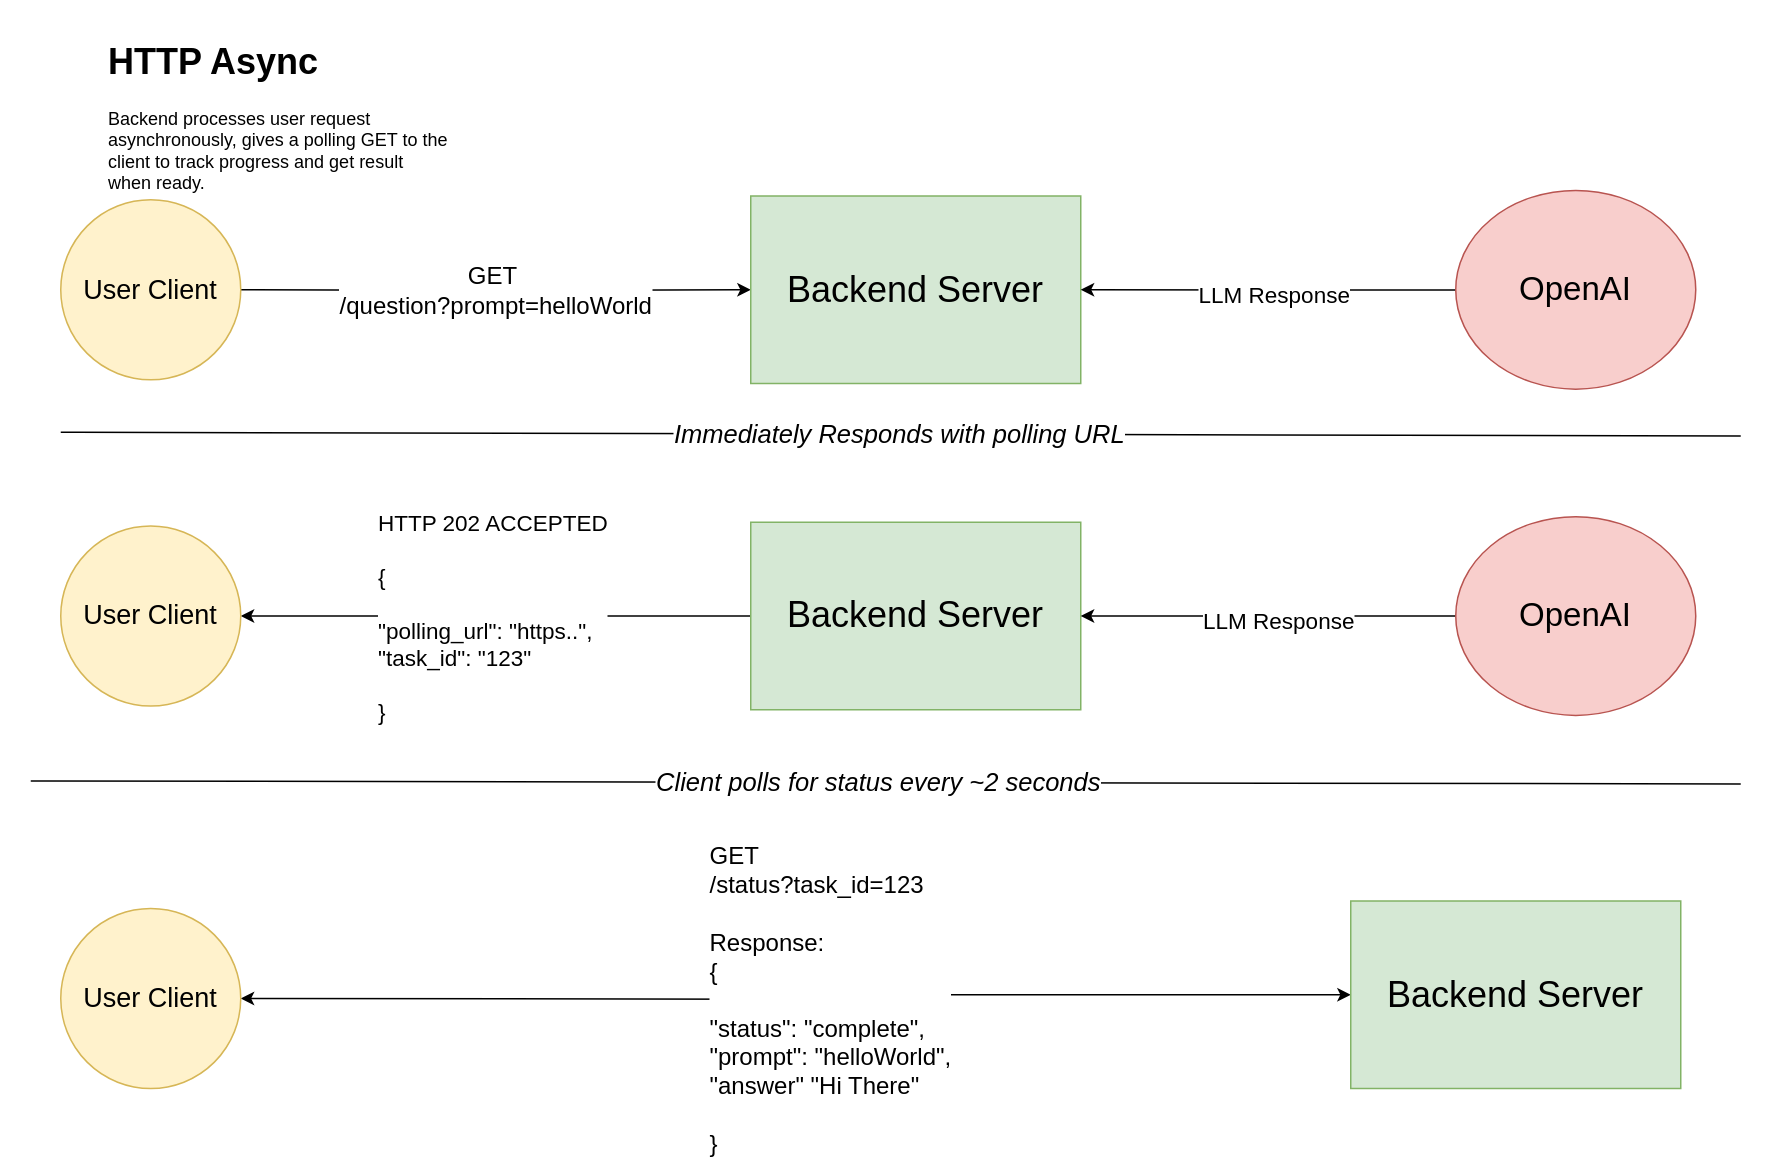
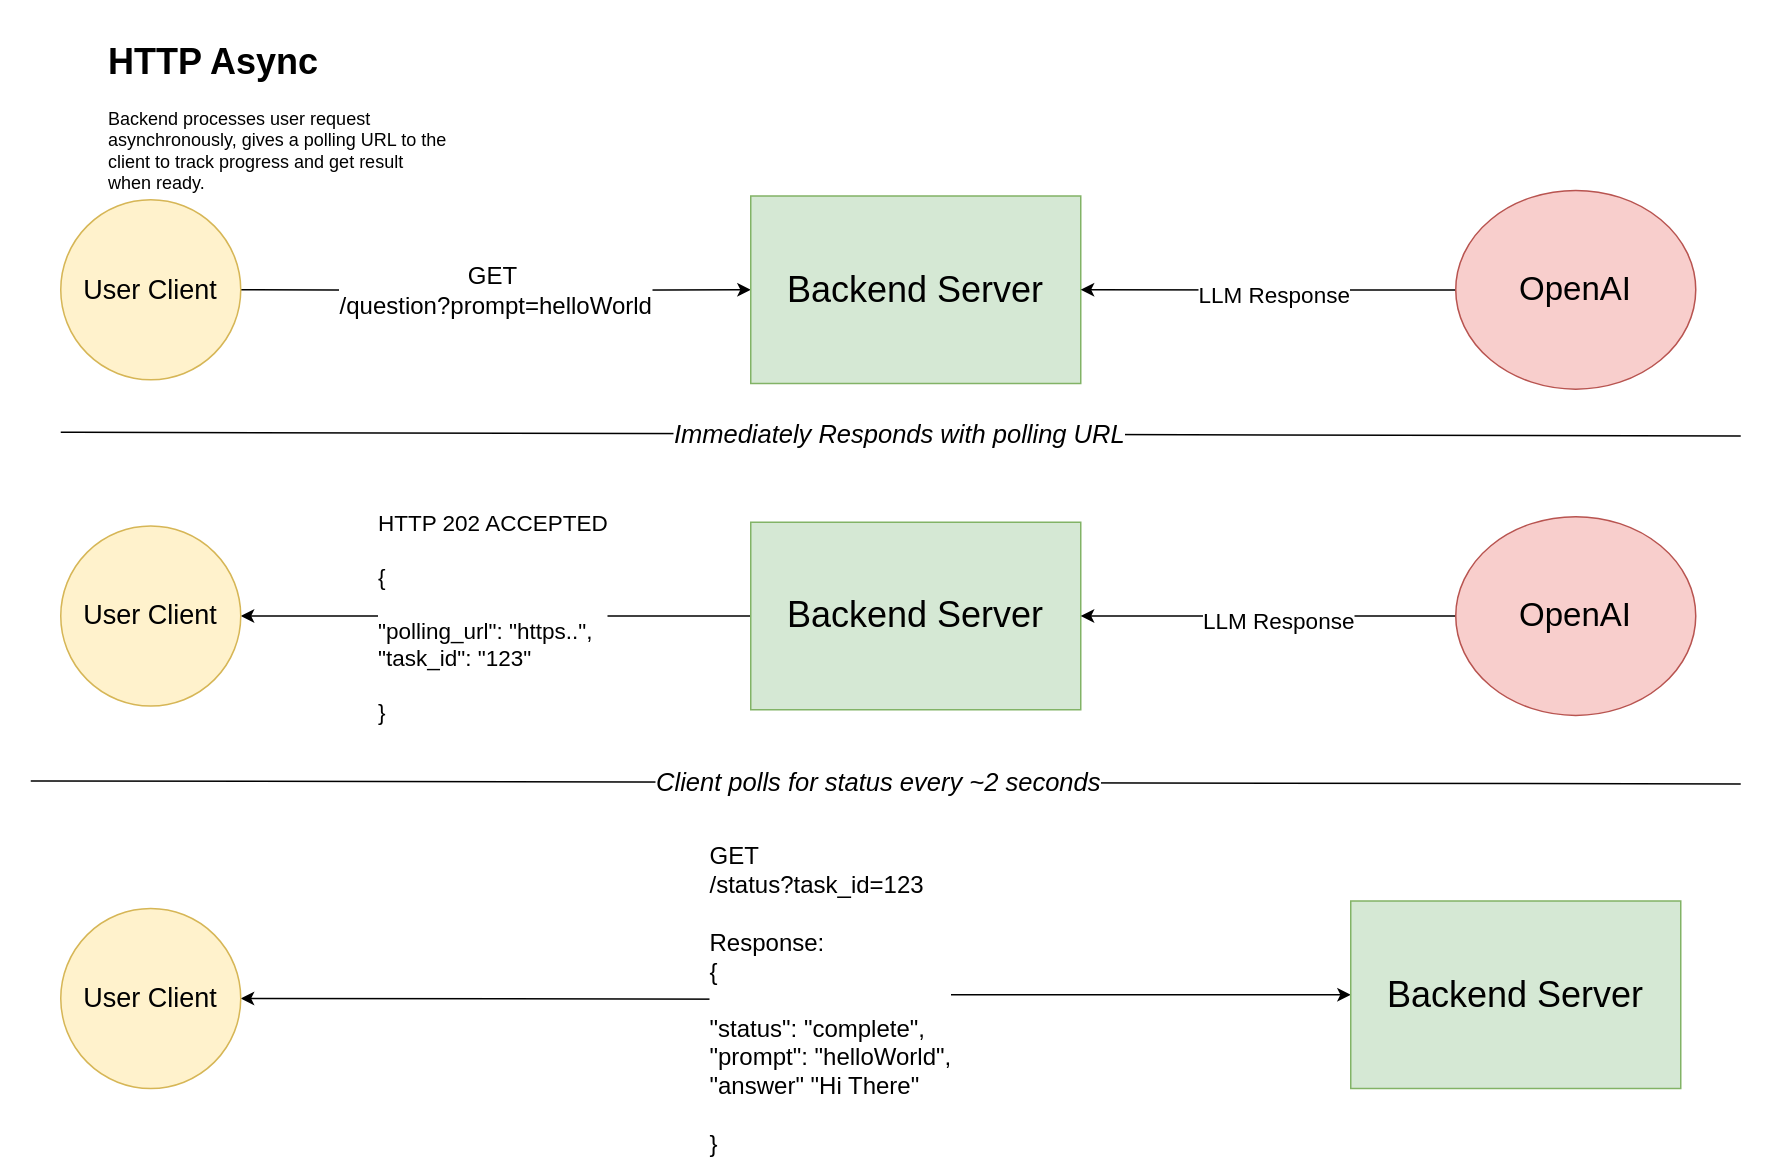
(280, 95) -> (280, 95)
